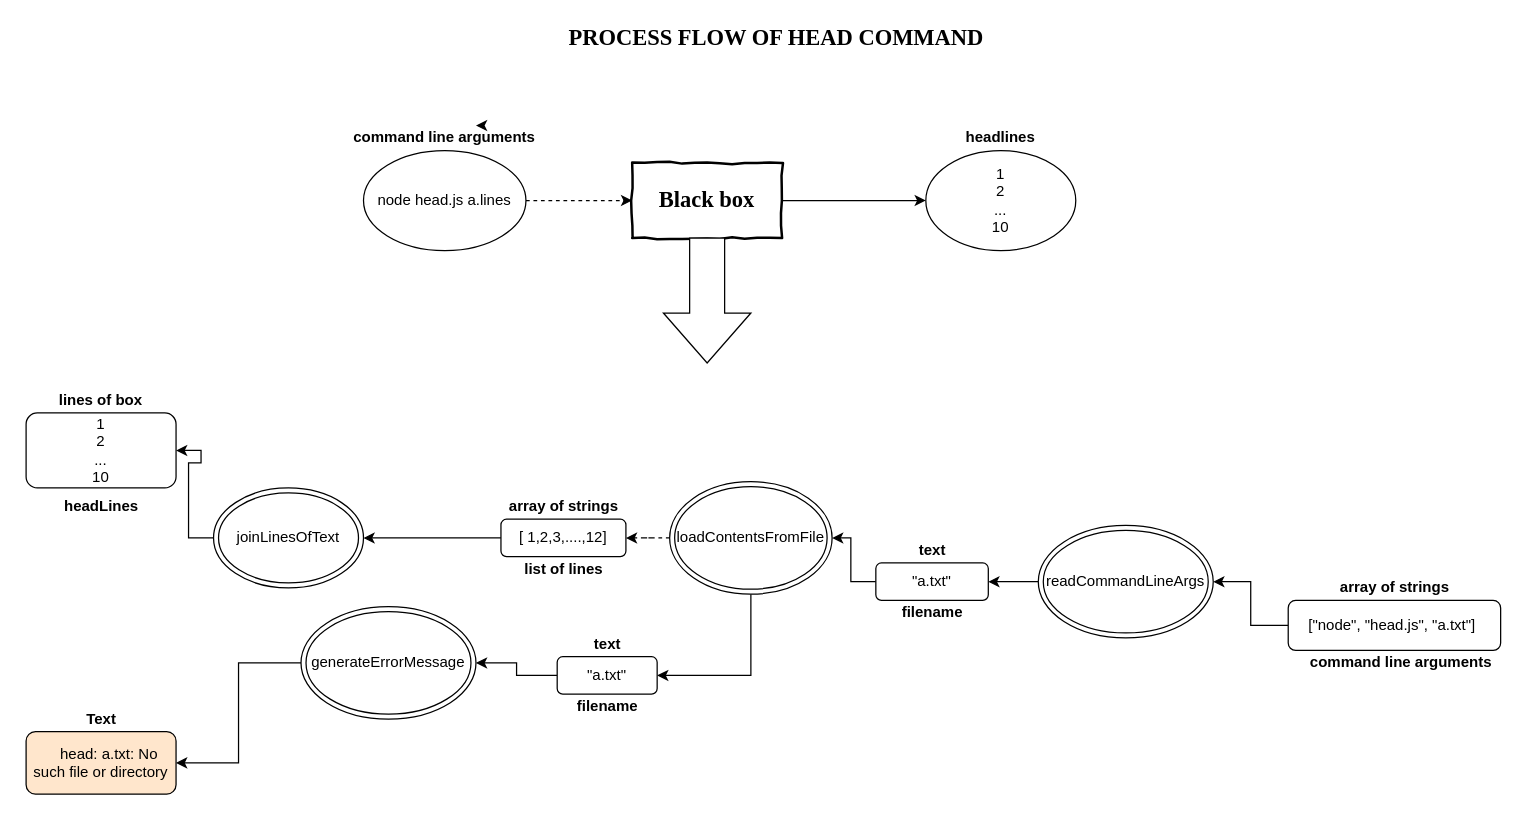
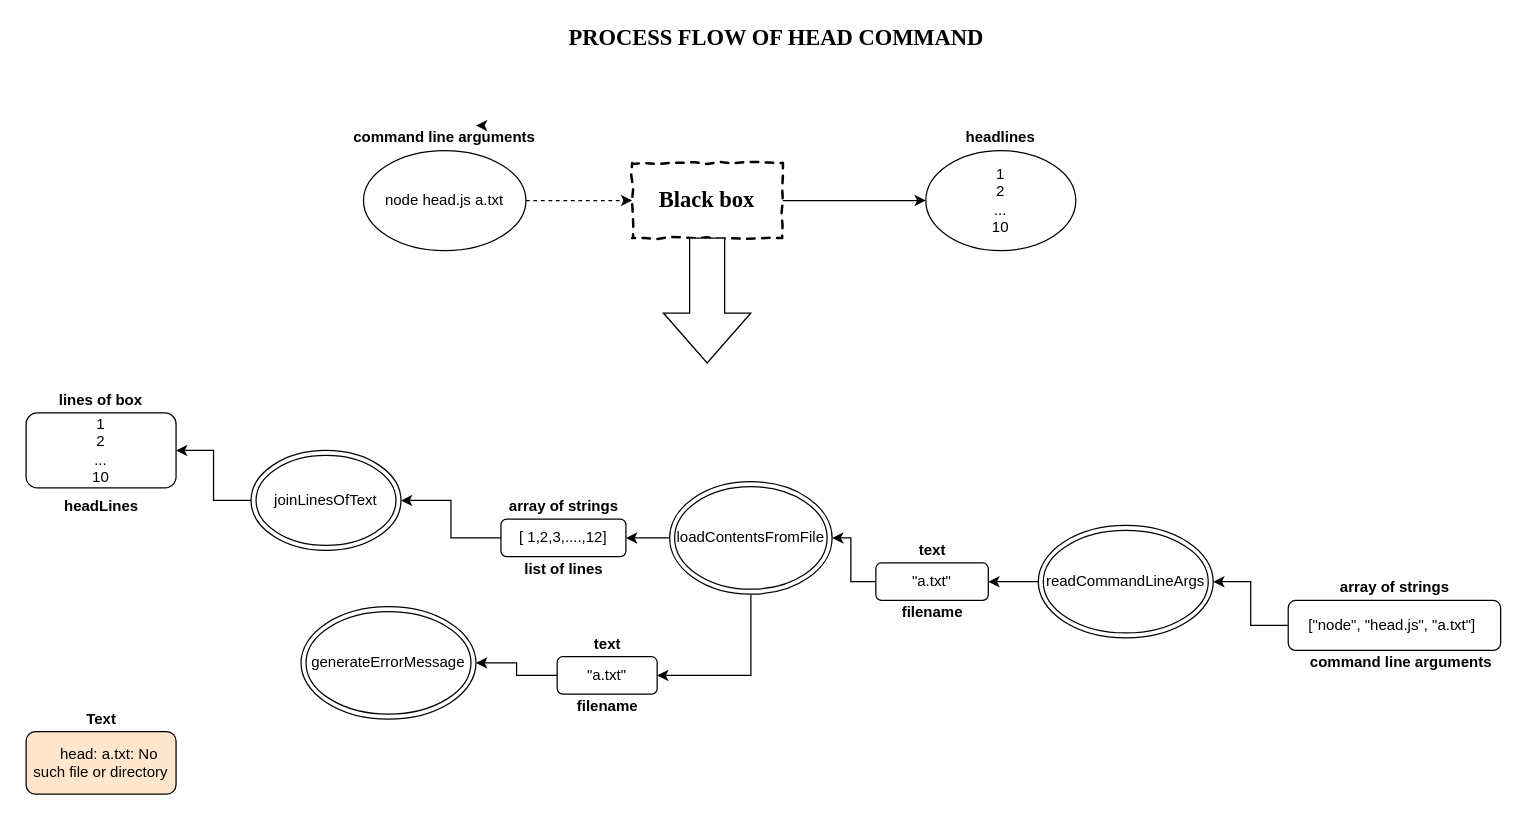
(444, 201) -> (444, 201)
(707, 201) -> (707, 201)
(288, 538) -> (326, 501)
(645, 538) -> (645, 538)
(238, 709) -> none
